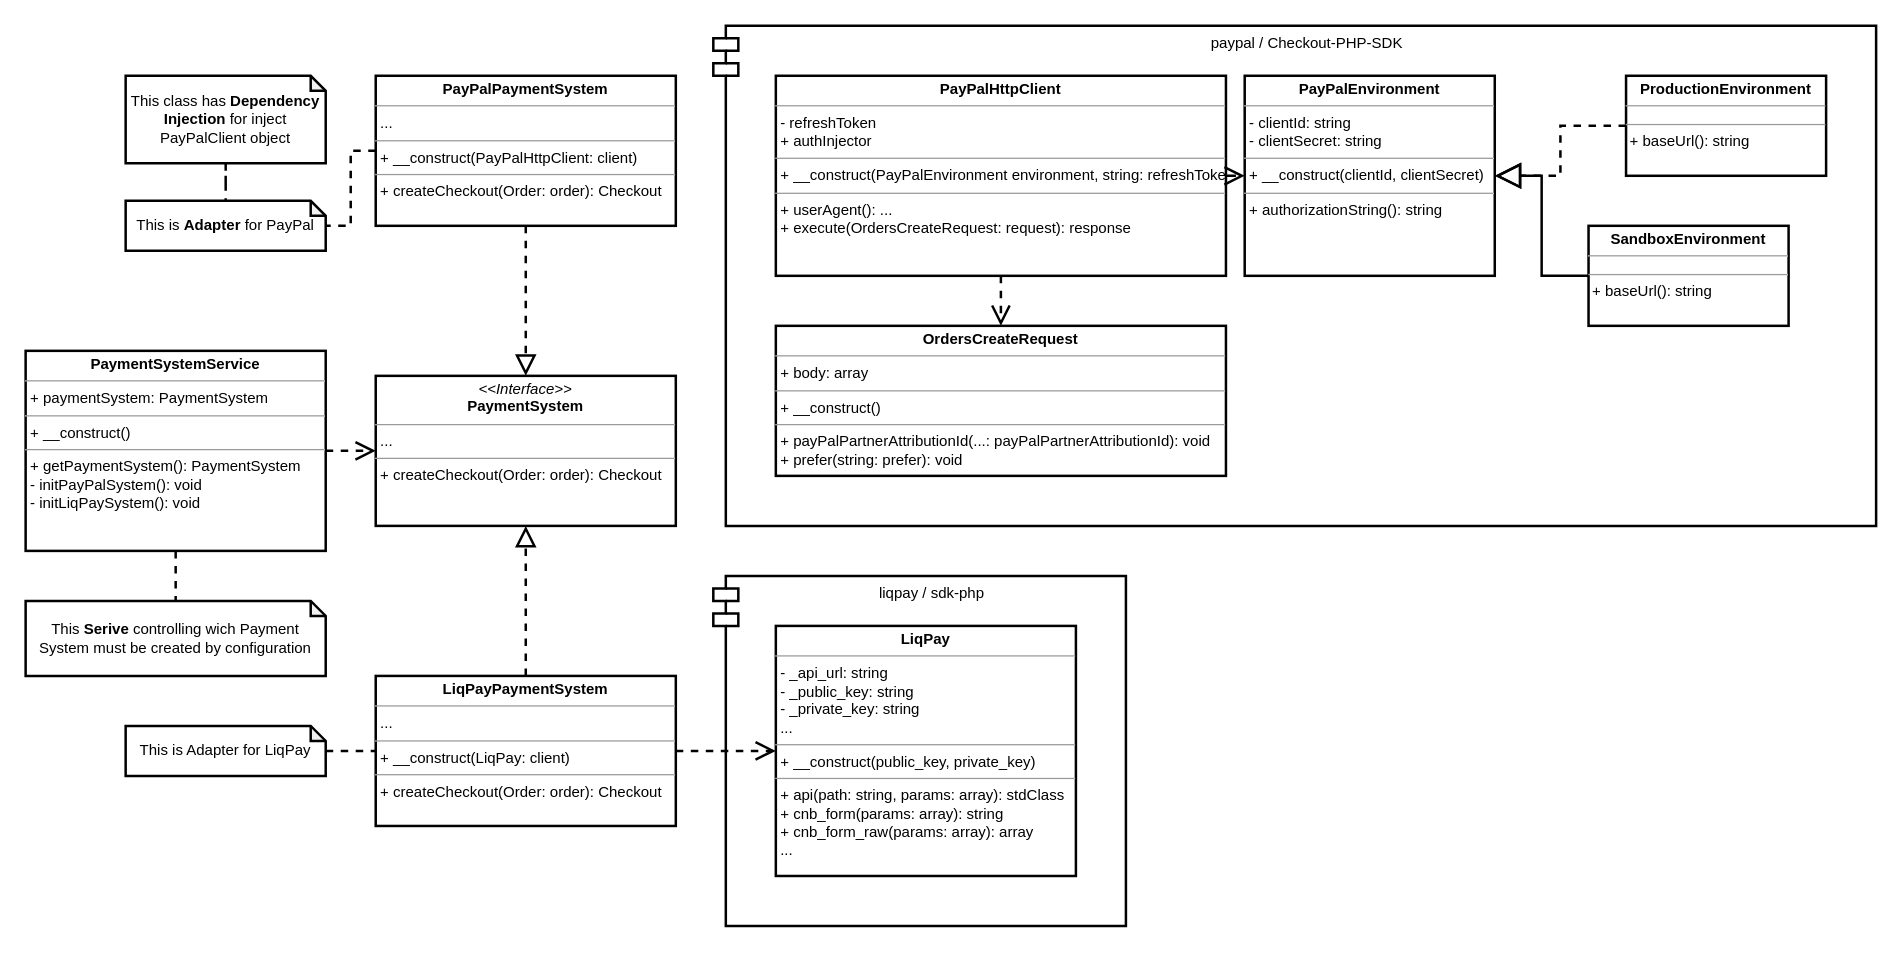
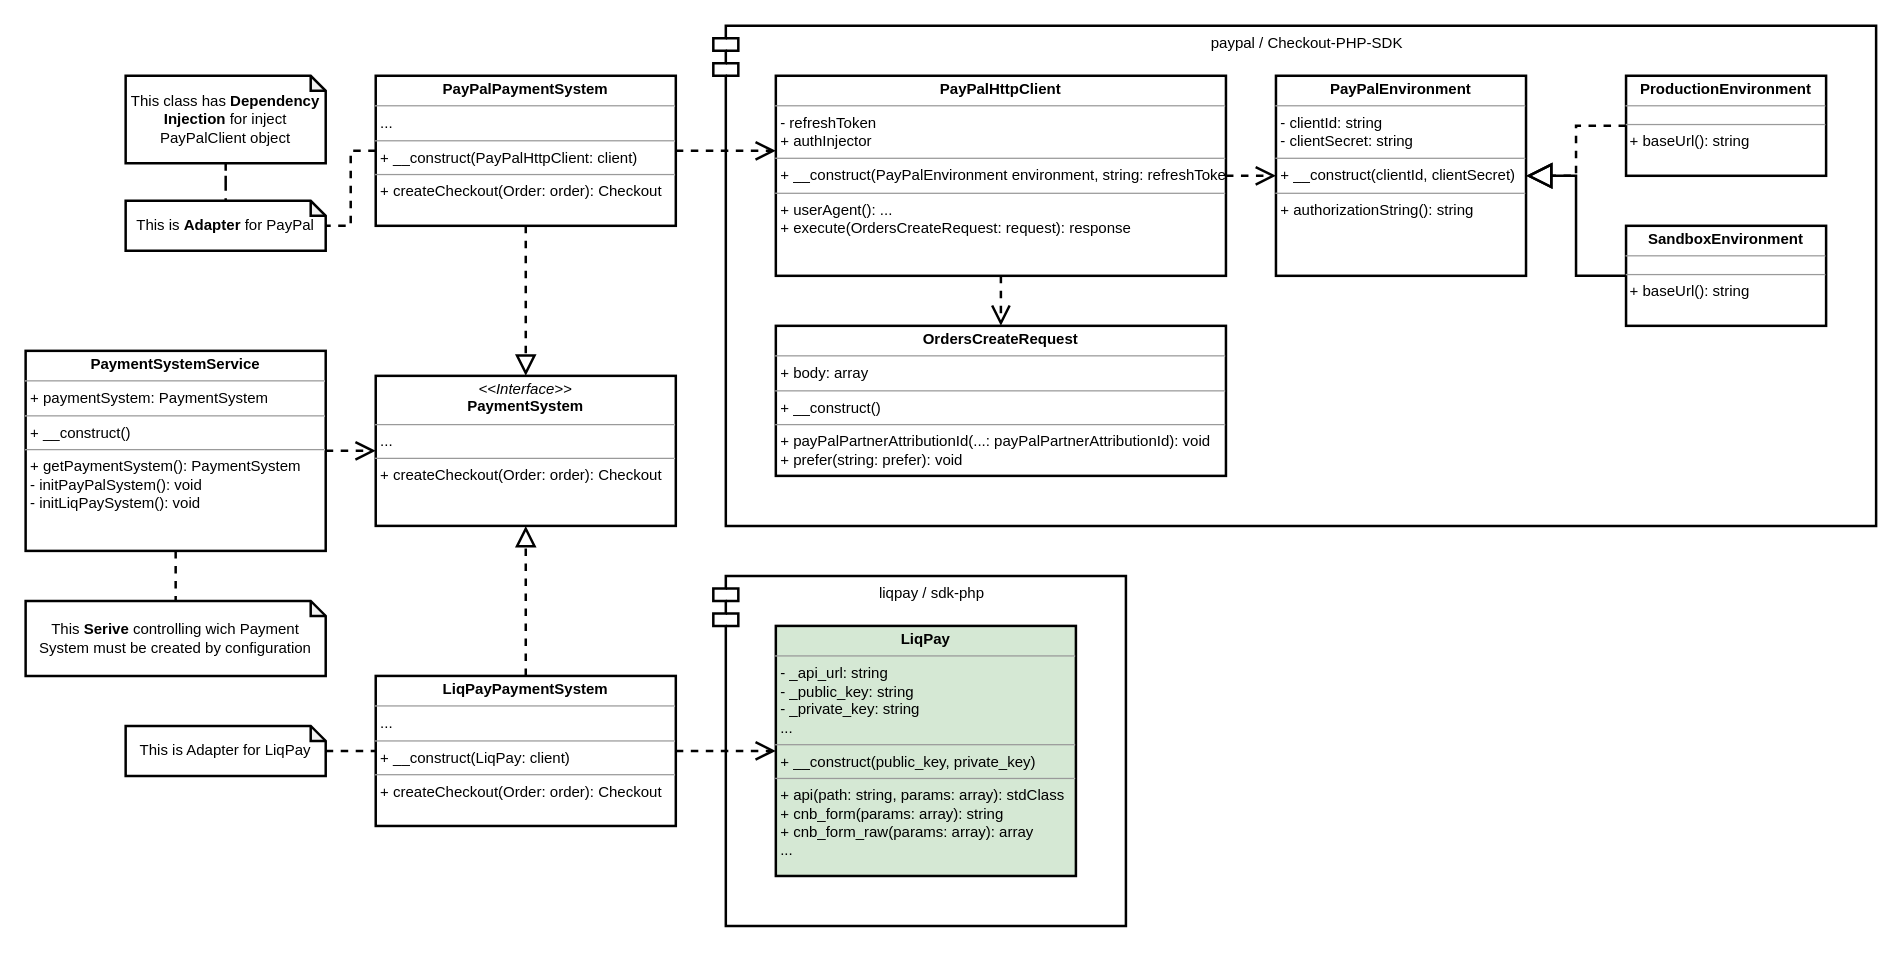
none -> (723, 151)
(1369, 176) -> (1401, 176)
(1688, 276) -> (1726, 276)
(926, 751) -> (926, 751)
